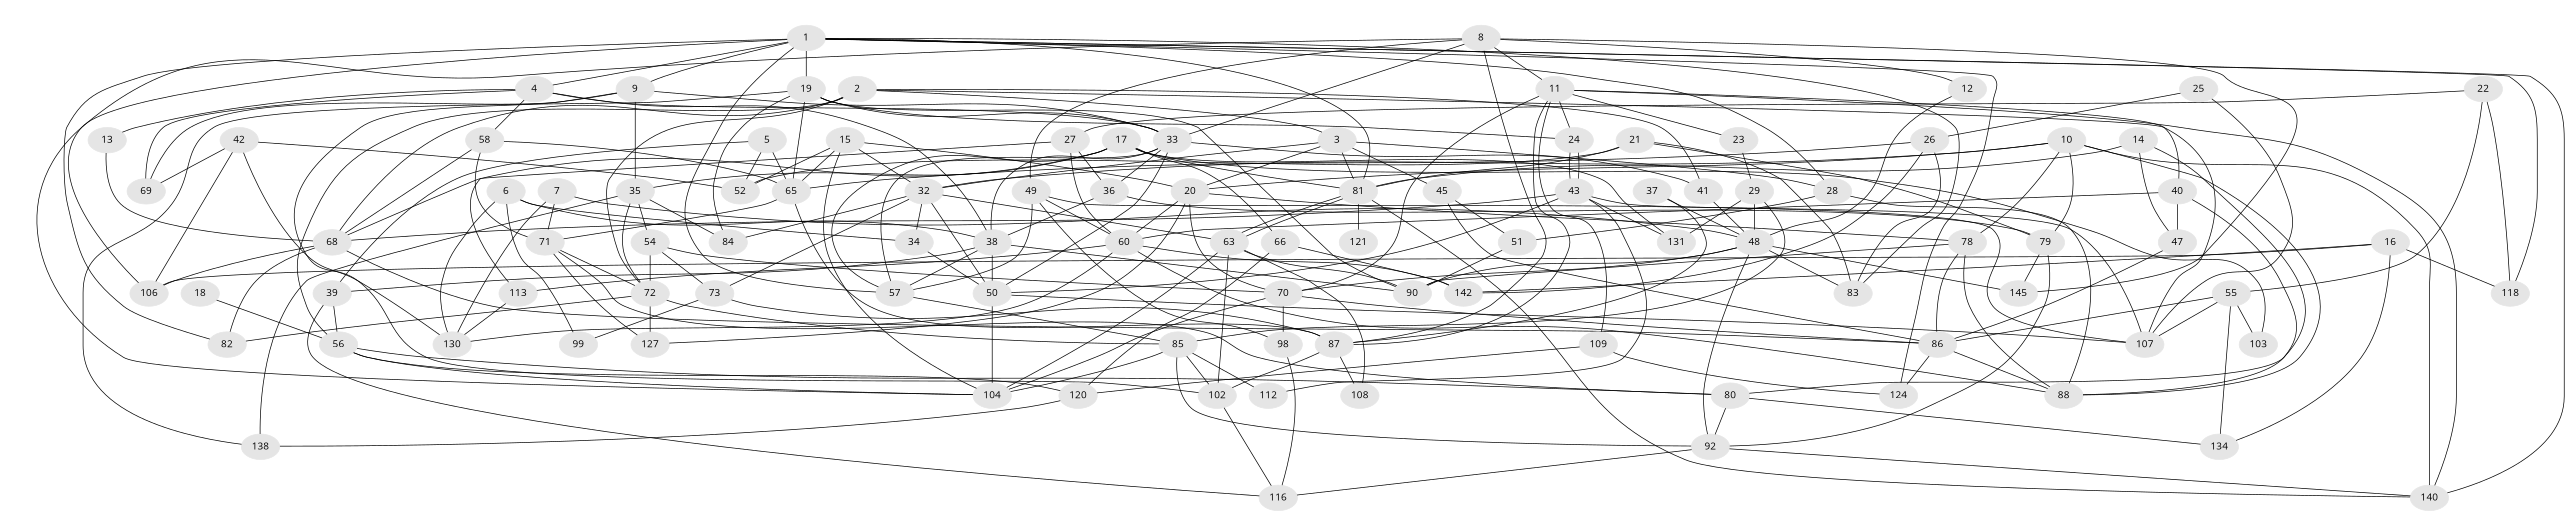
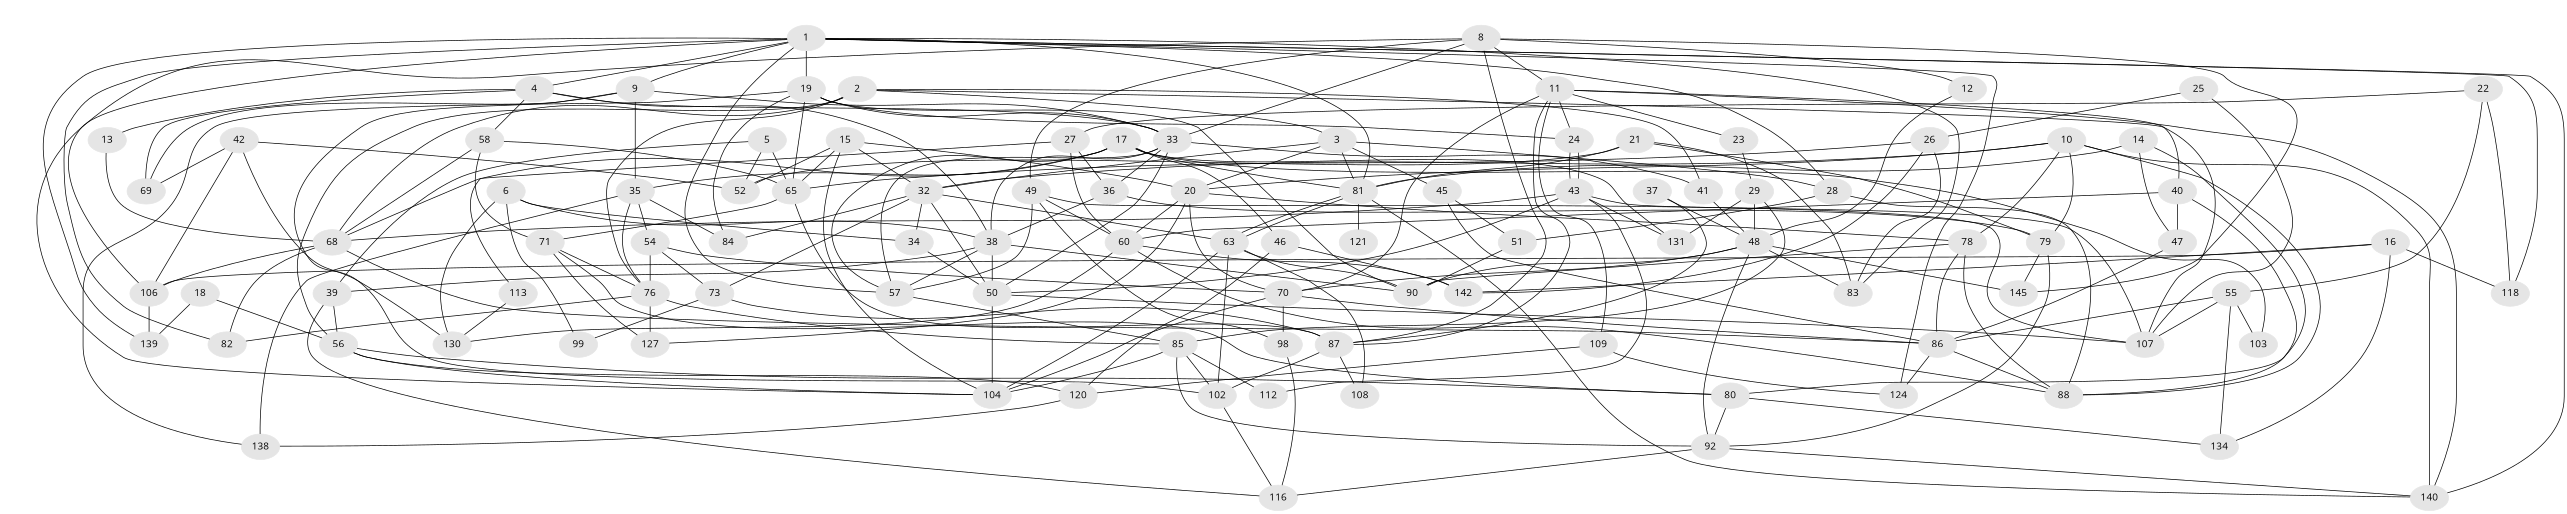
(557, 191) -> none
(1280, 242) -> (1280, 242)
(821, 268) -> none
(650, 293) -> (650, 293)
none -> (149, 345)
